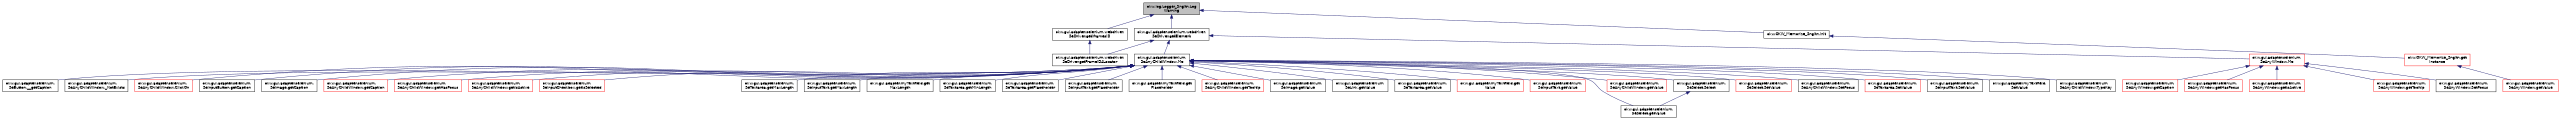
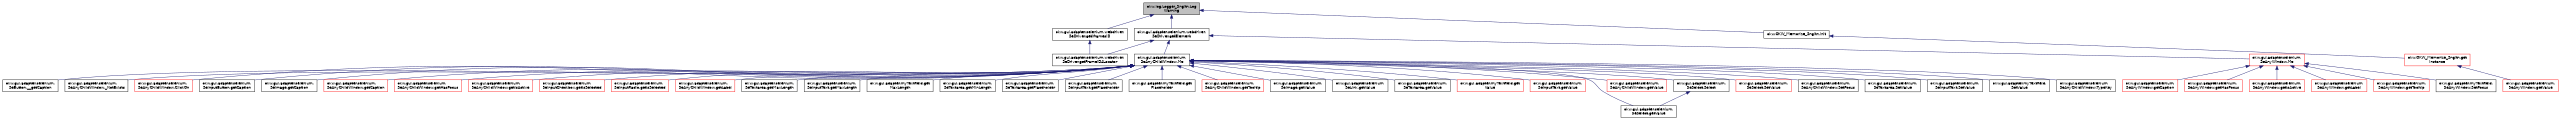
none -> (640, 86)
none -> (705, 86)
(1893, 86) -> (1893, 86)
none -> (2339, 86)
(2466, 86) -> (2466, 86)
